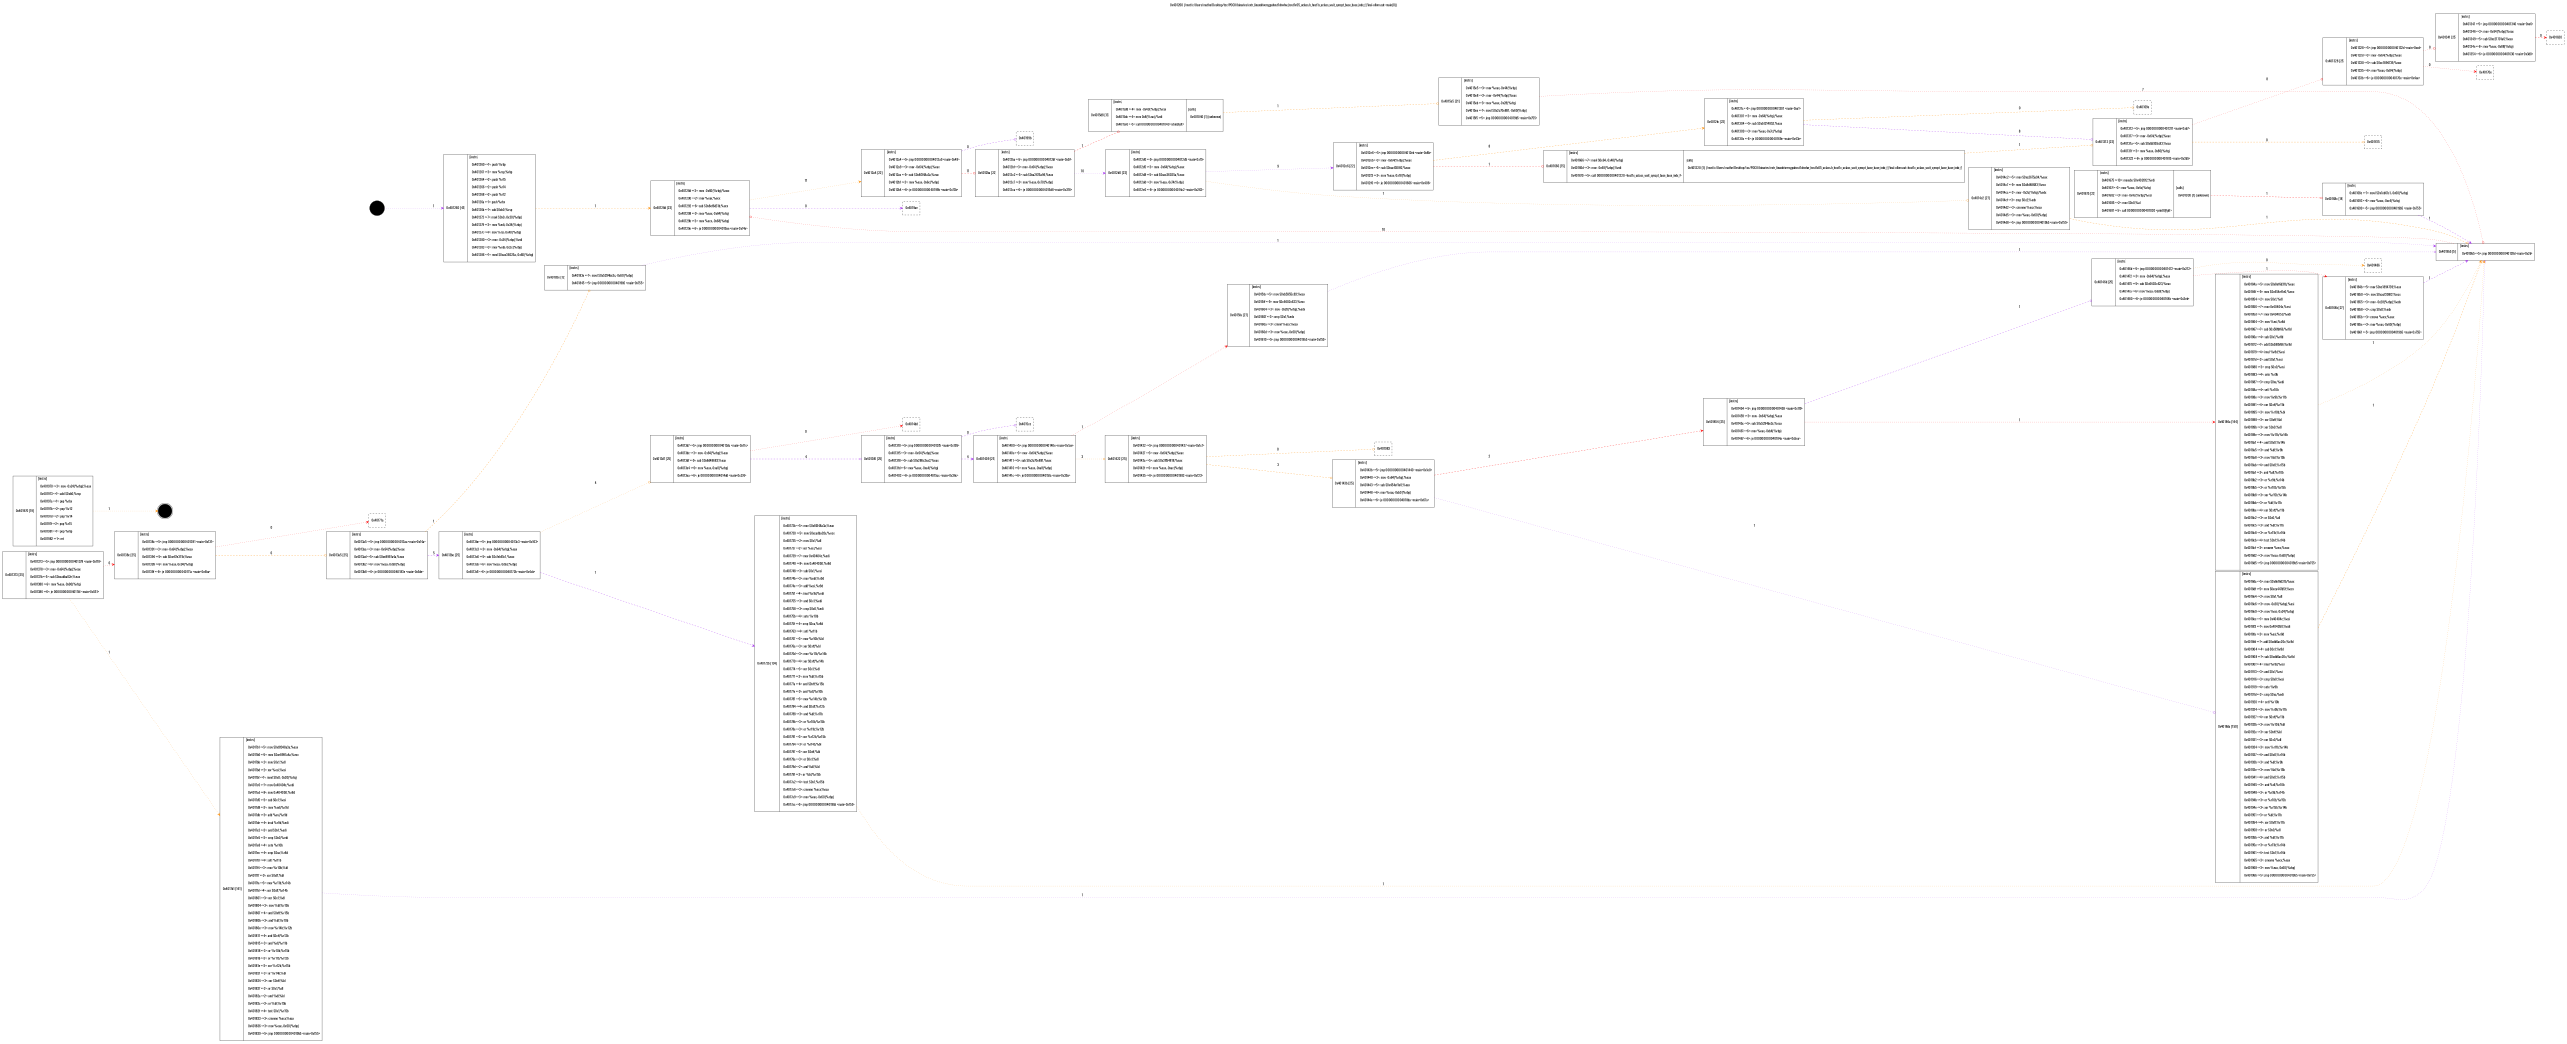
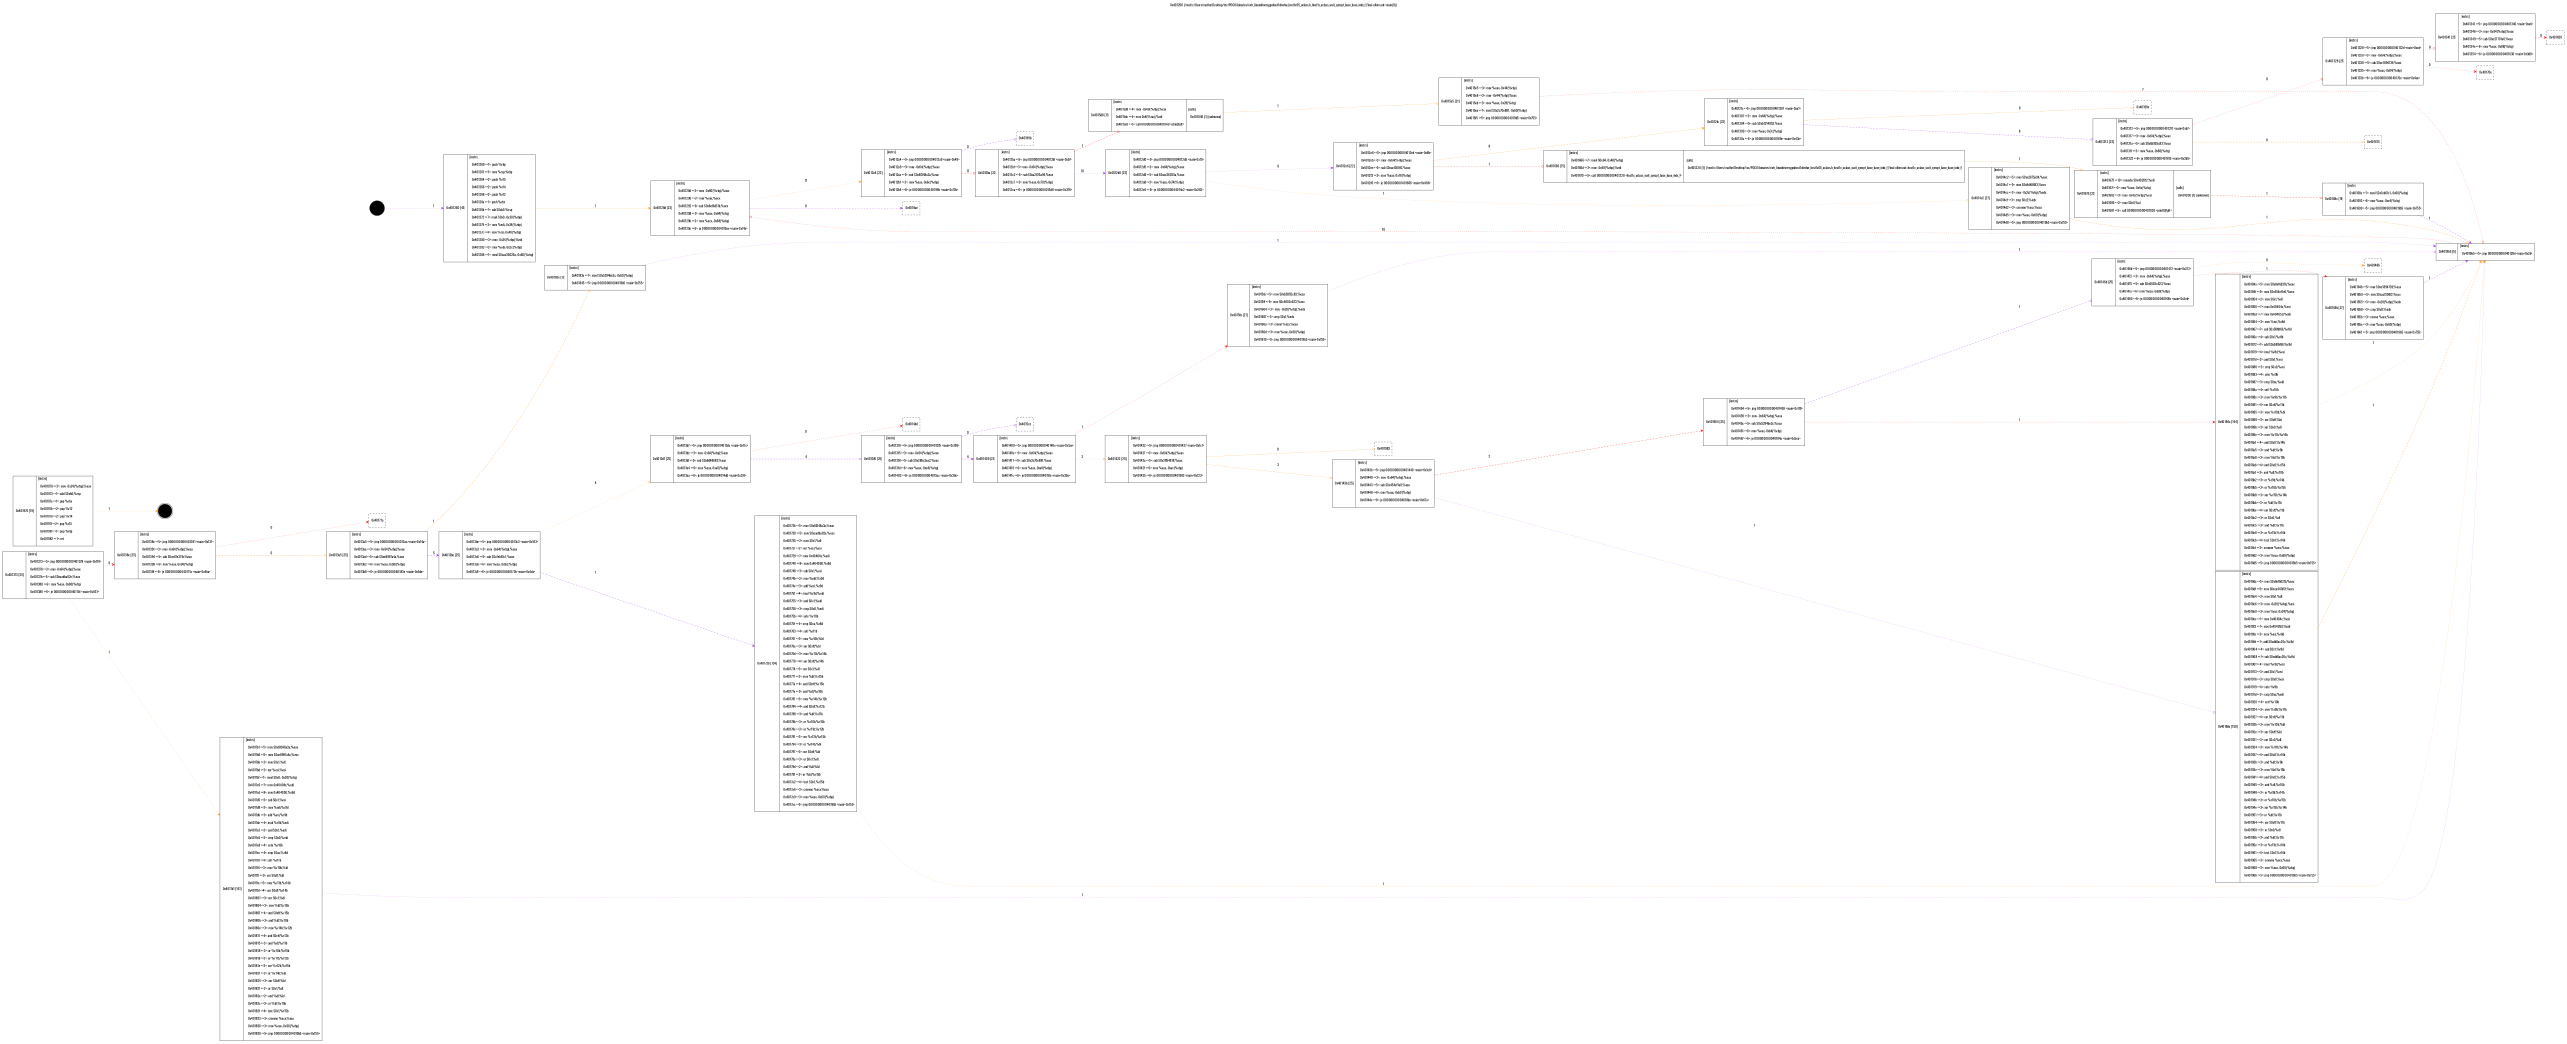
(2028, 149) -> (2023, 163)
